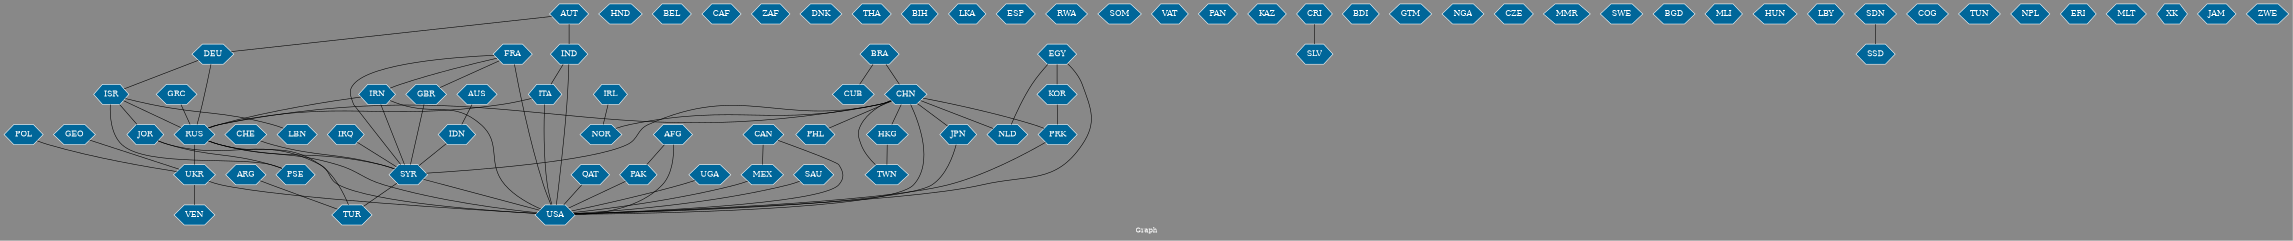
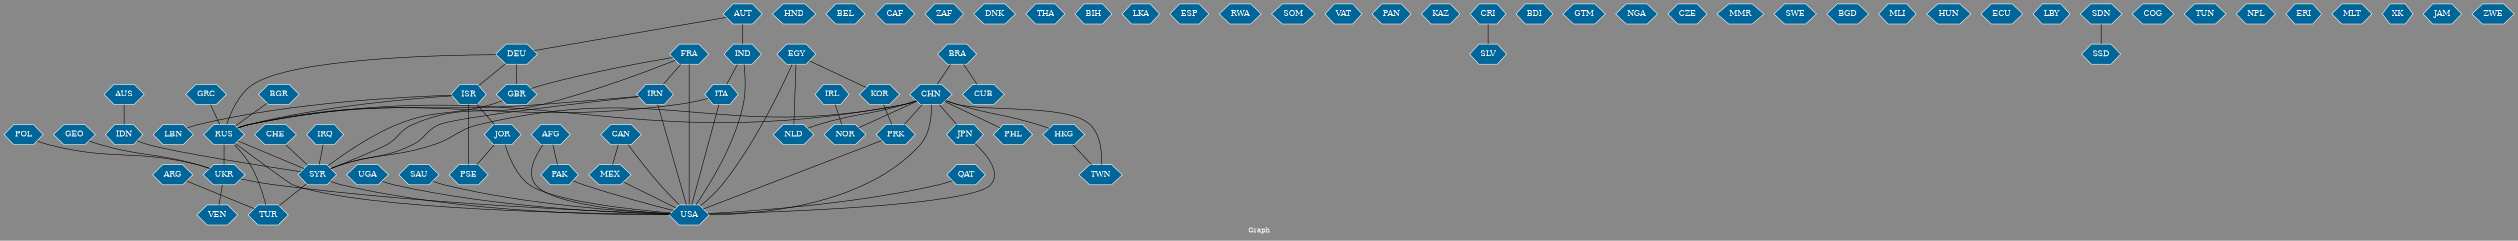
none -> (2002, 14)
none -> (517, 74)
none -> (279, 94)
